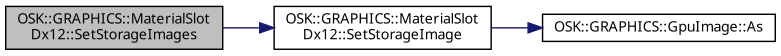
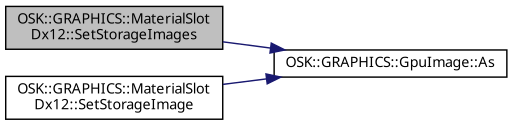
(241, 28) -> (247, 45)
